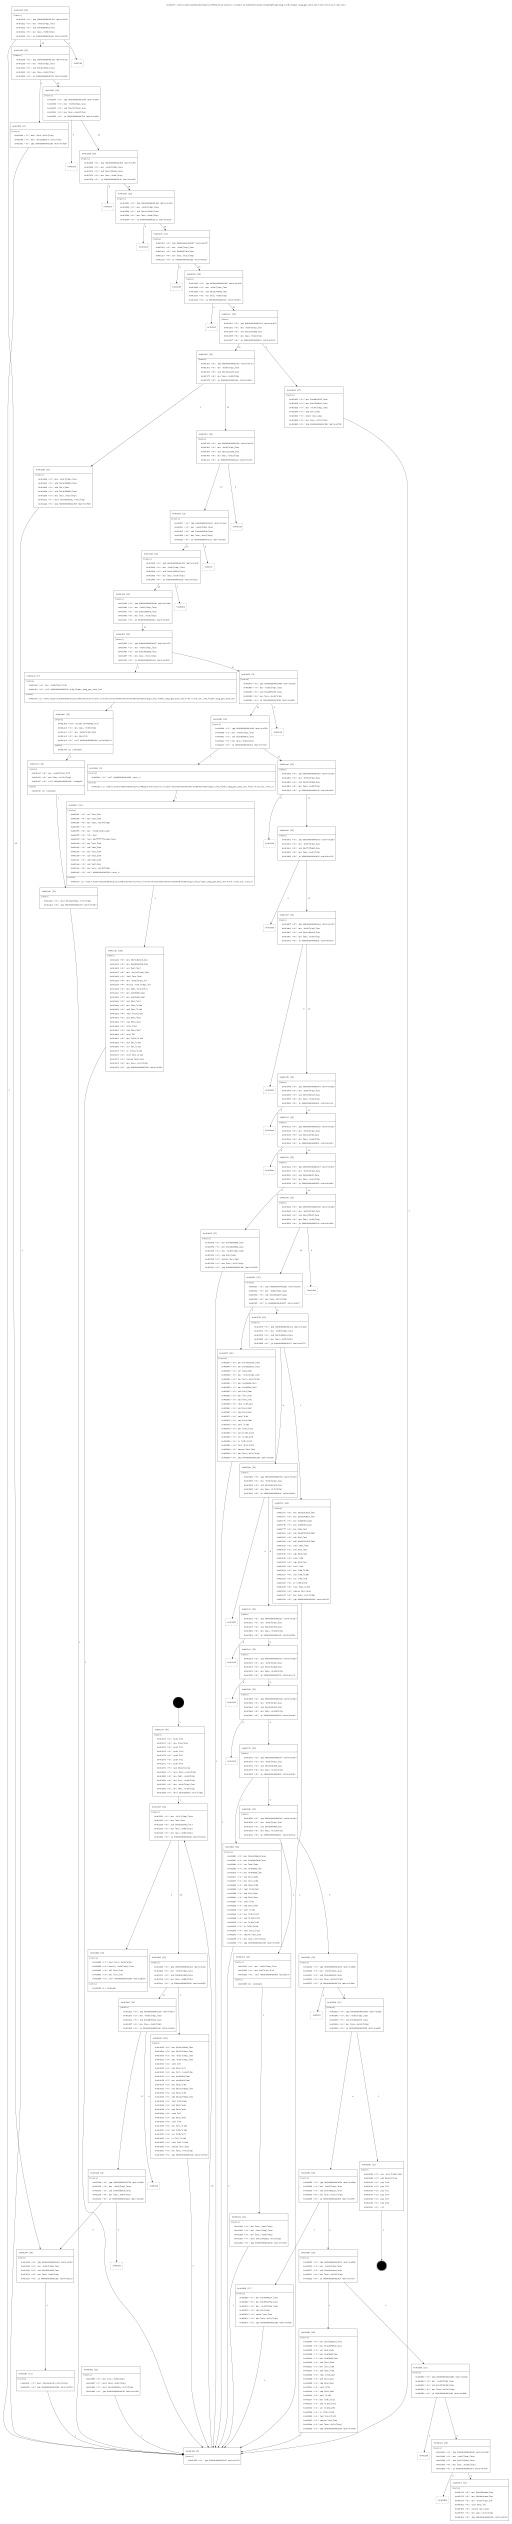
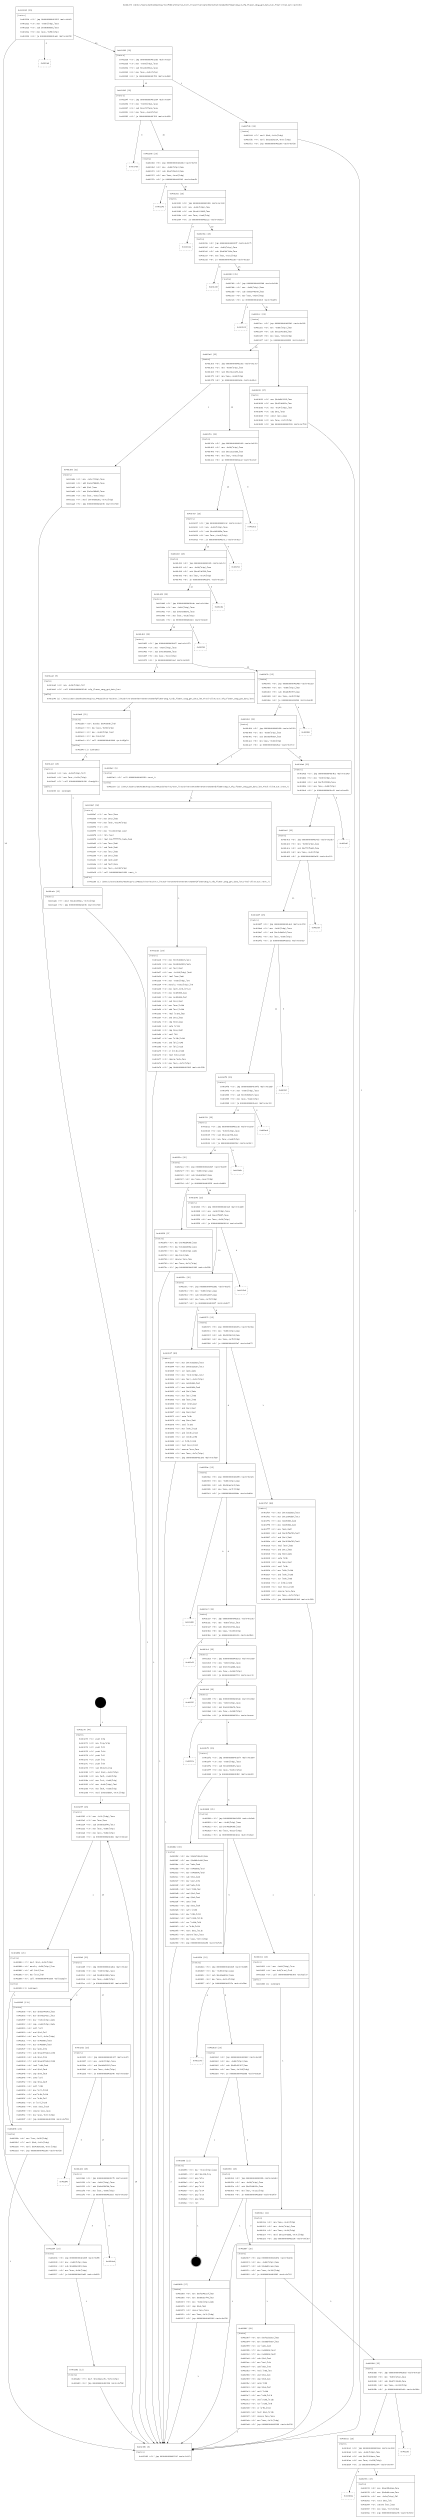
none -> (201, 647)
none -> (7, 2058)
(191, 2304) -> none
